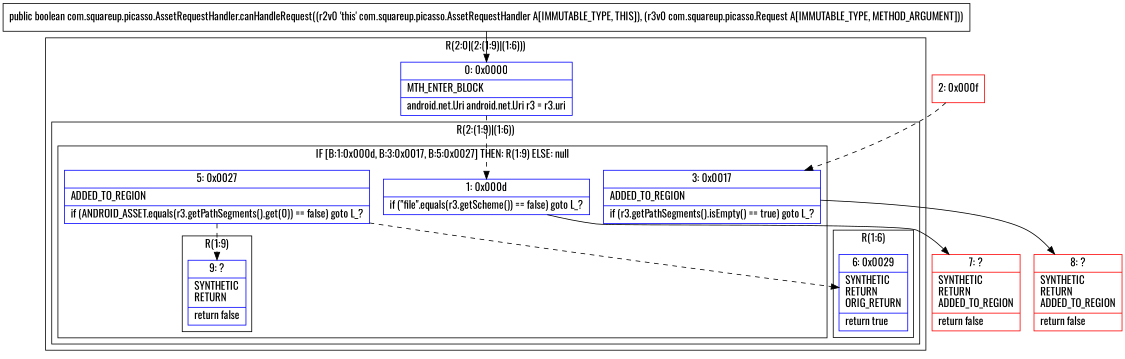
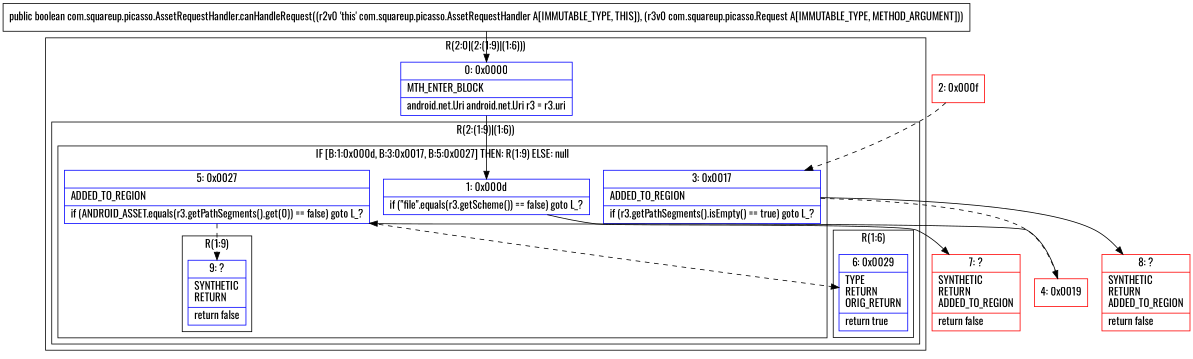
(486, 141) -> (486, 141)
(868, 281) -> (855, 281)
none -> (1061, 293)
